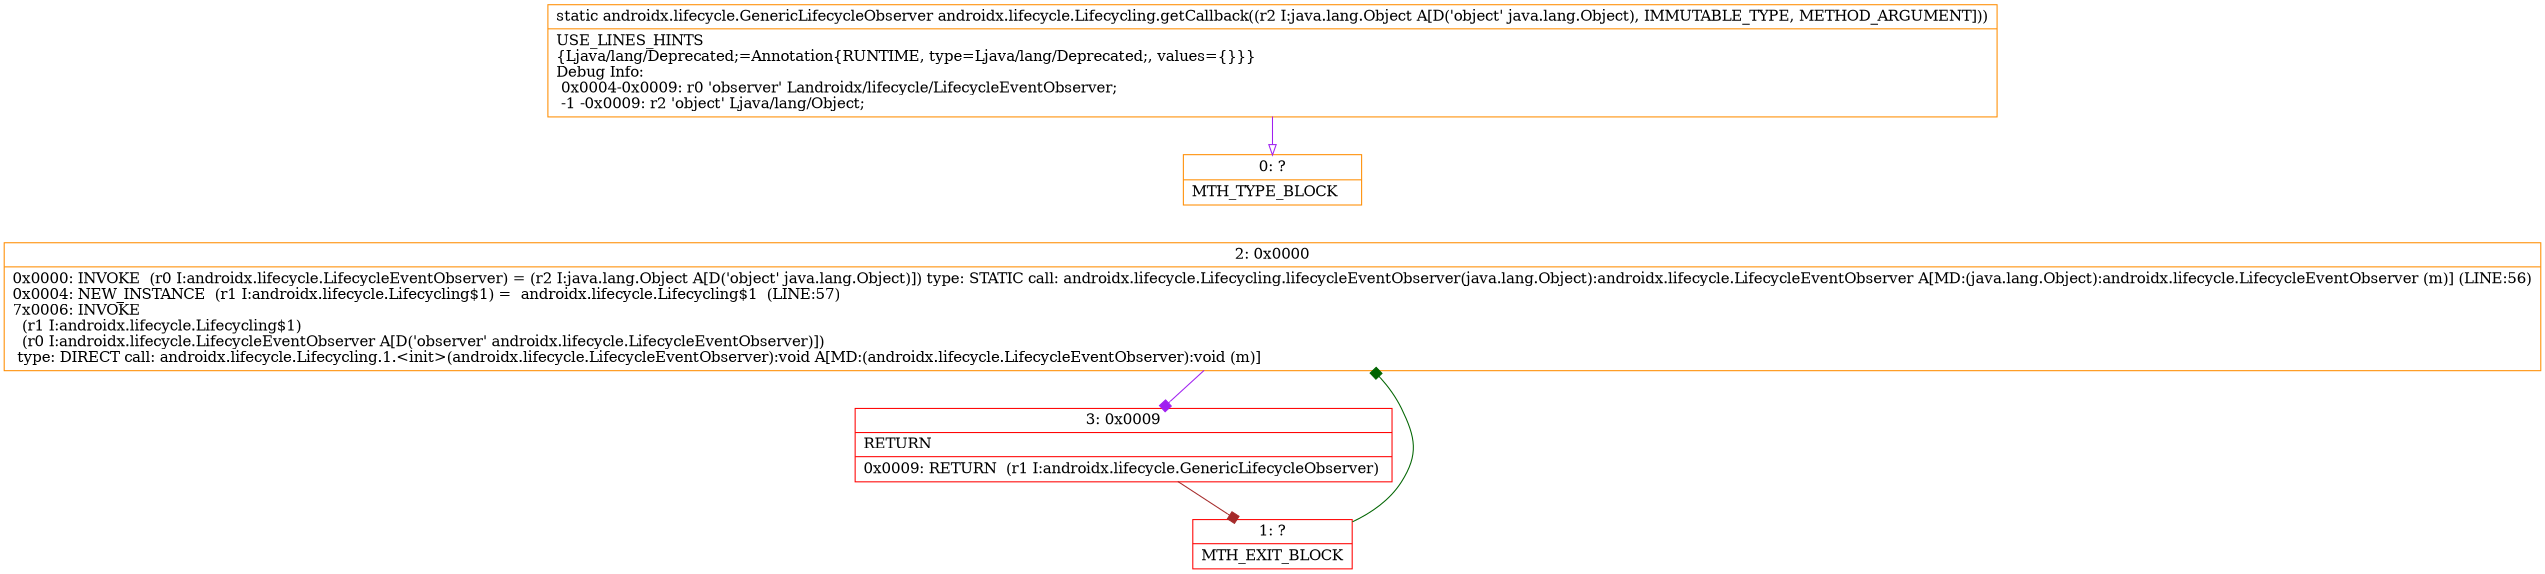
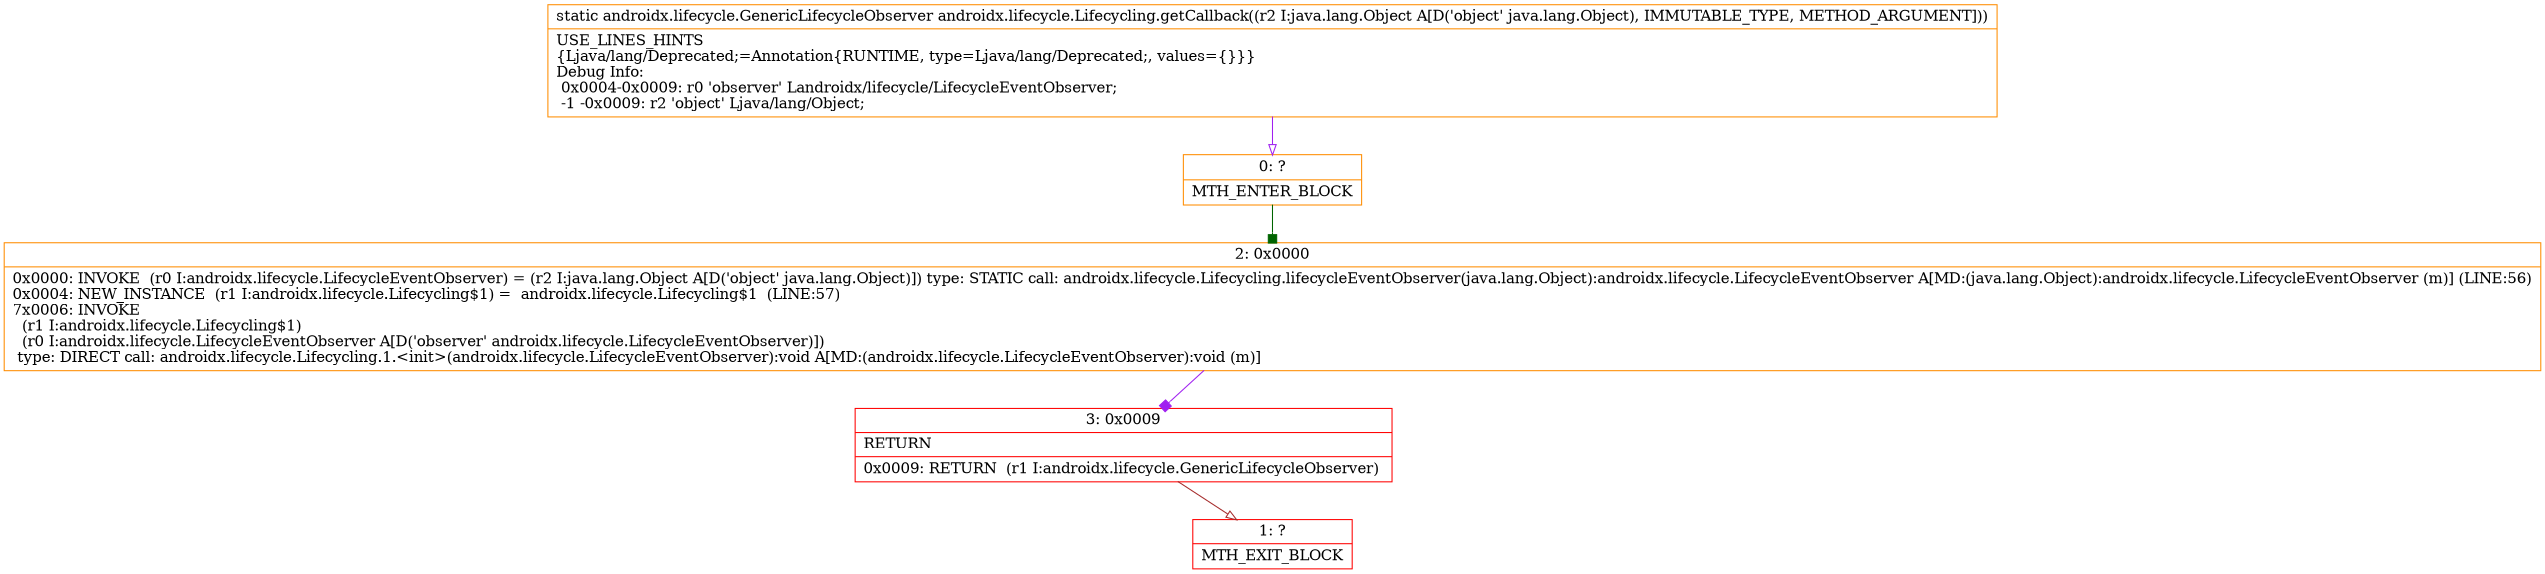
(1265, 192) -> (1272, 192)
(1412, 459) -> (1272, 219)
(1203, 498) -> (1203, 498)
